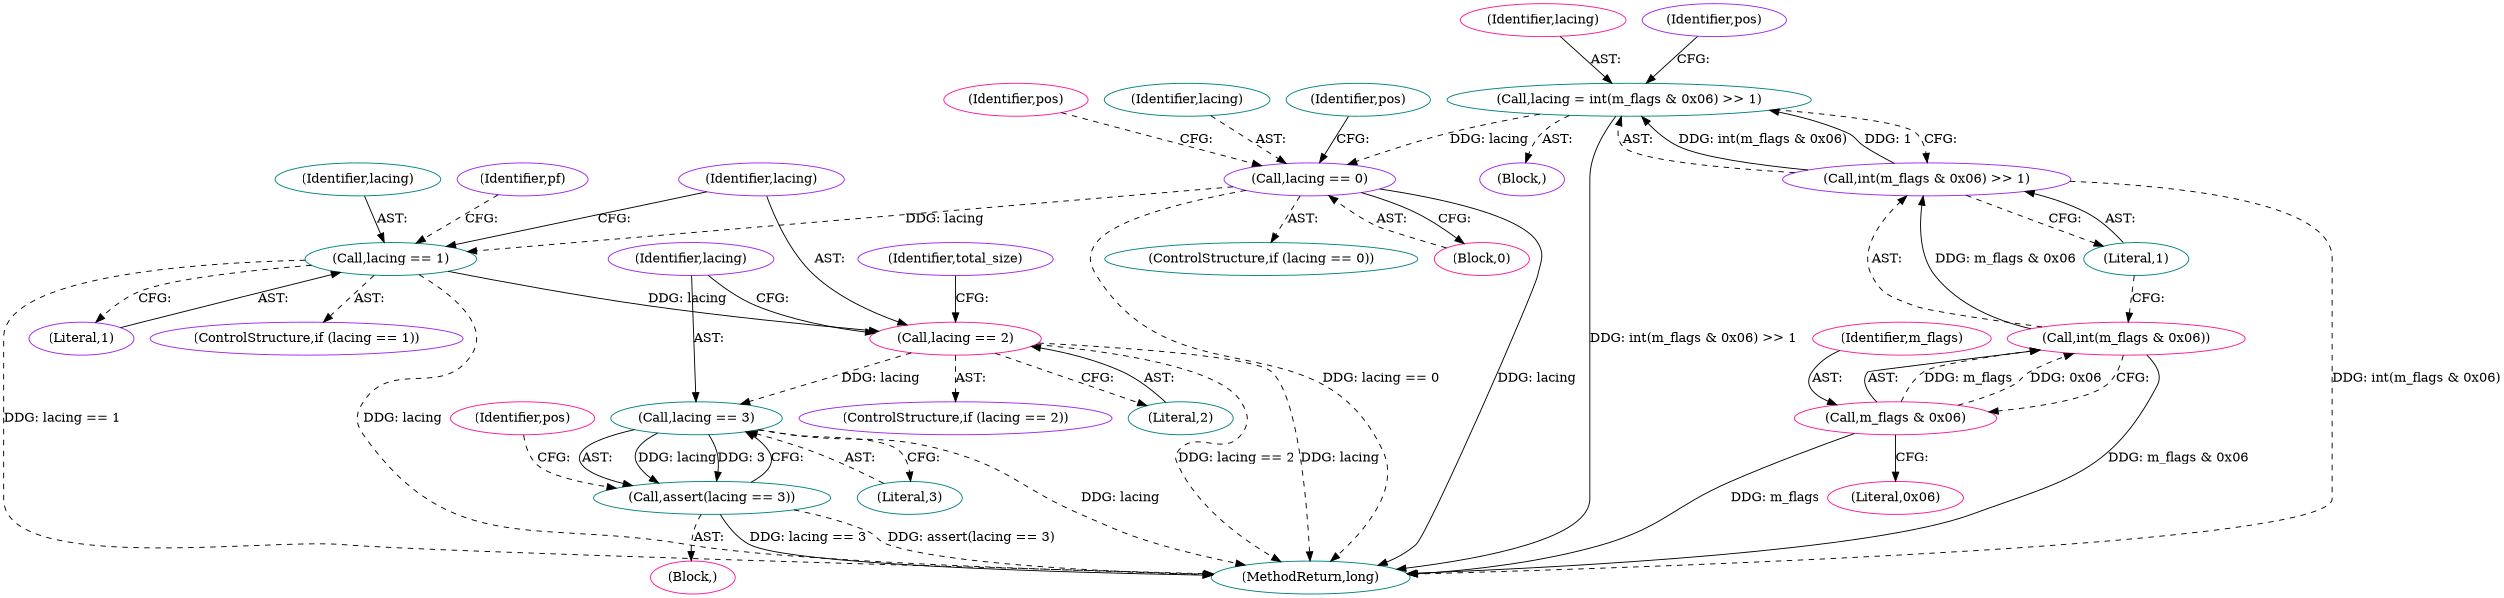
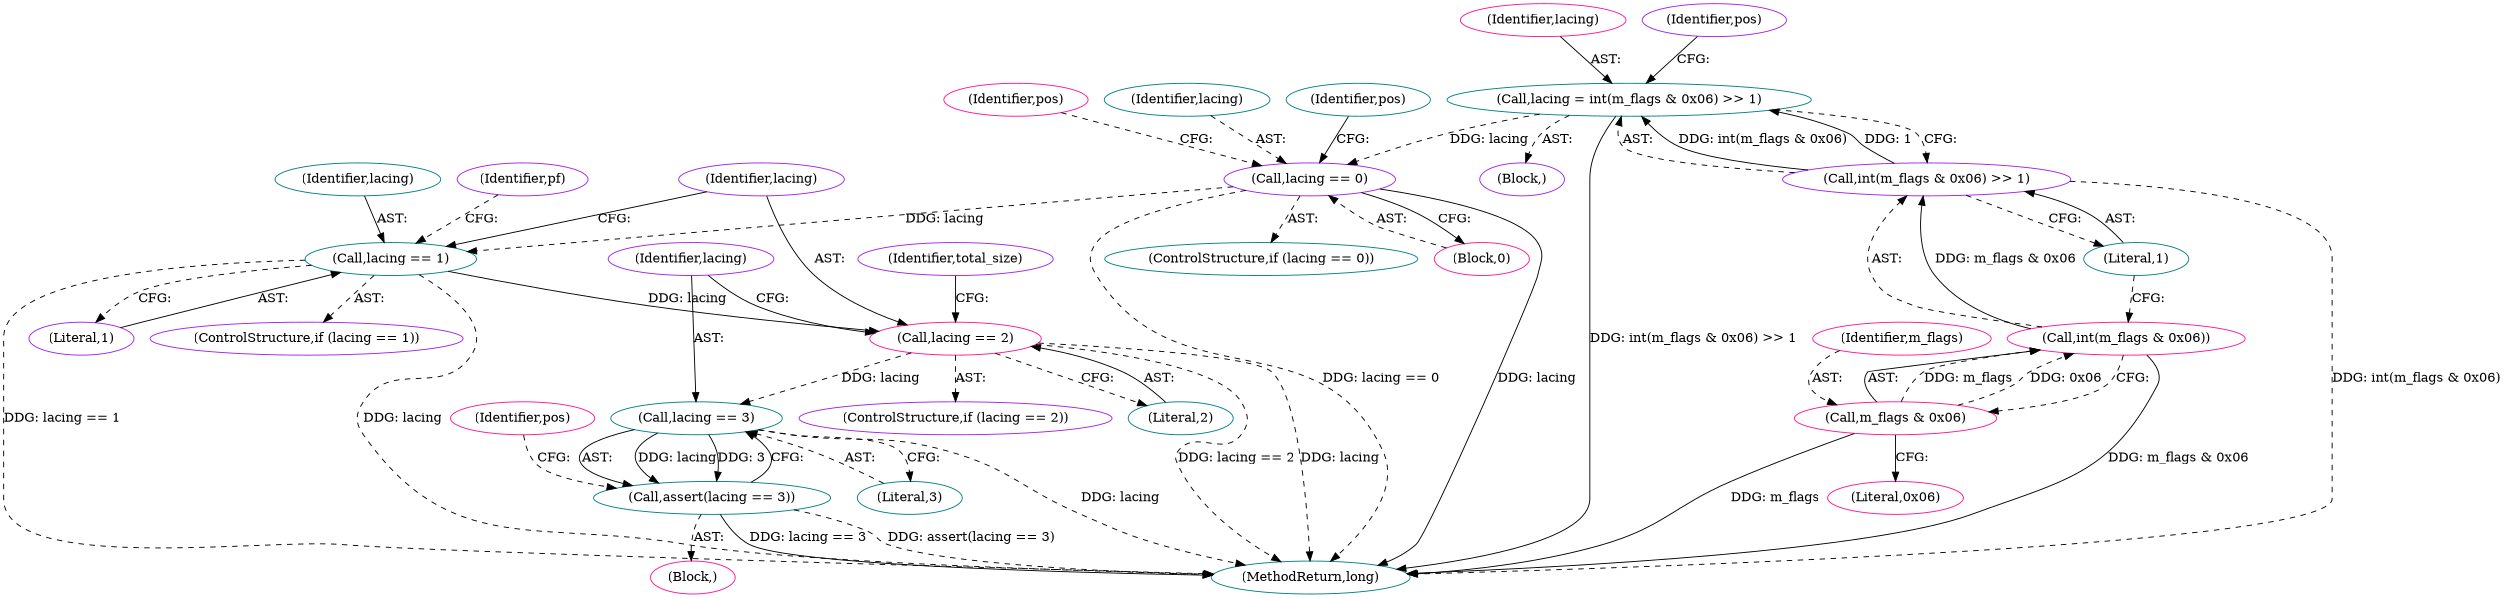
(1811, 374) -> (1811, 374)
